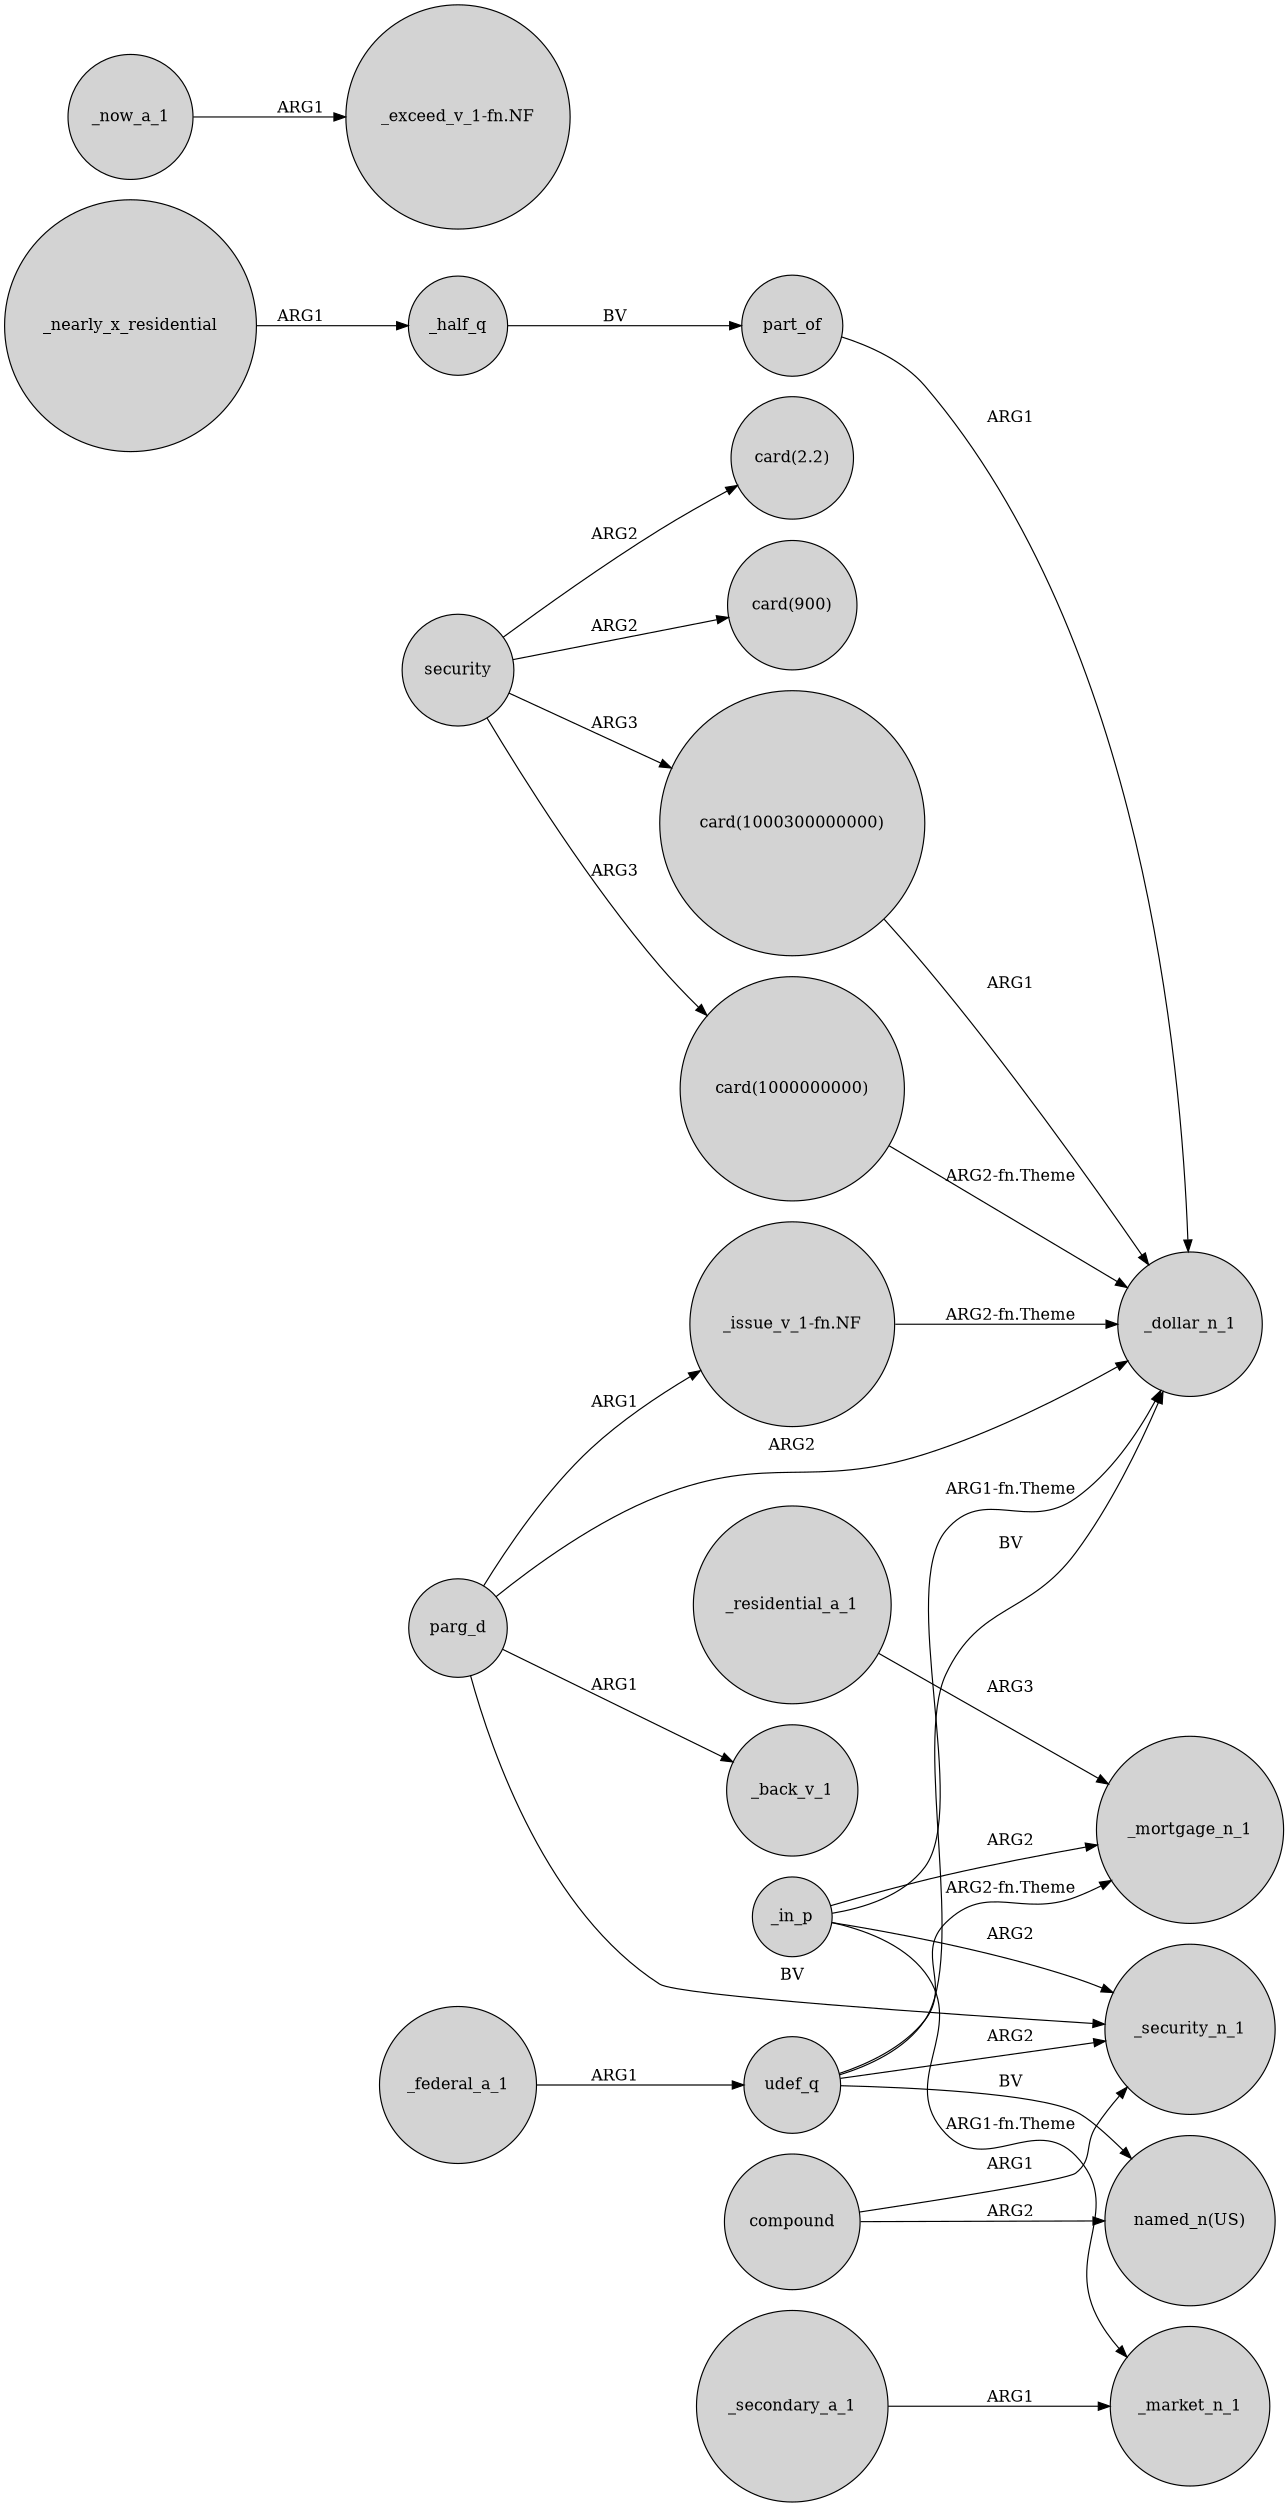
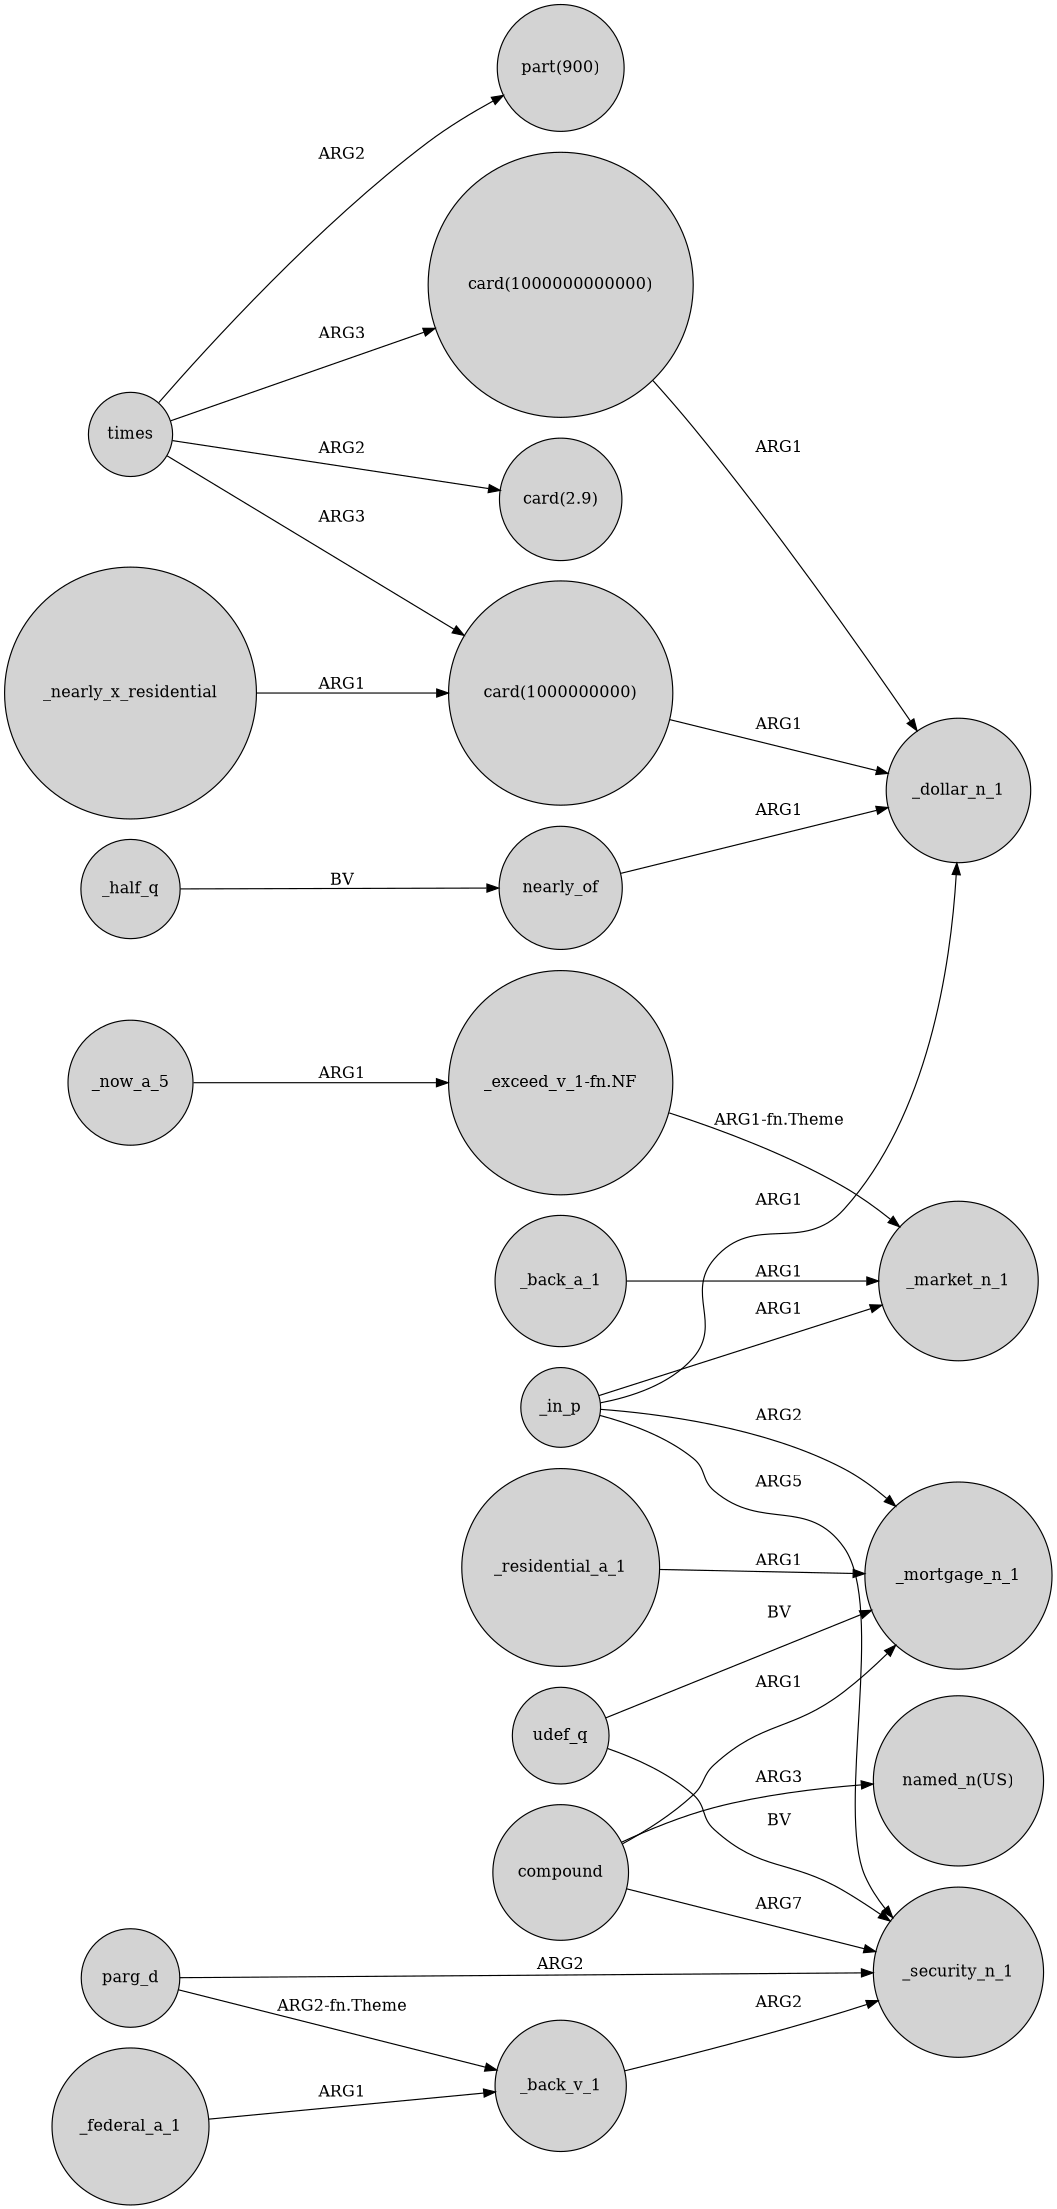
(131, 117) -> (131, 1083)
(326, 326) -> (347, 693)
(792, 326) -> (561, 888)
(792, 458) -> (561, 499)
(792, 605) -> (561, 68)
(458, 670) -> (131, 434)
(792, 823) -> (561, 285)
none -> (784, 1157)
(1011, 1176) -> (779, 725)
(792, 1324) -> none
(801, 1472) -> none
(1011, 1490) -> (779, 1200)
(951, 1666) -> none
(615, 1685) -> (342, 2006)
(1011, 1688) -> (779, 1561)
none -> (748, 1740)
(1011, 1888) -> (779, 1613)
(1011, 1935) -> (779, 1482)
(792, 1975) -> (561, 1965)
(1011, 2037) -> (779, 1821)
none -> (746, 2040)
(634, 2085) -> (346, 2106)
(990, 2094) -> none
(1011, 2125) -> (779, 1309)
(1011, 2164) -> (779, 1904)
(1011, 2212) -> (779, 1778)
(792, 2406) -> (561, 1281)
